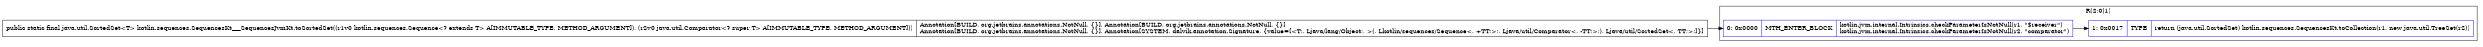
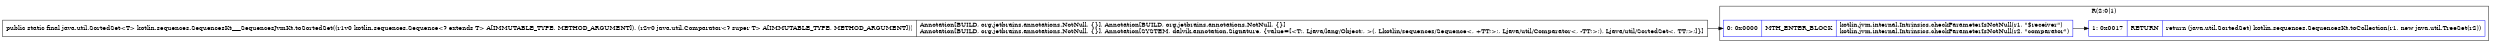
(2139, 28) -> (2145, 28)
